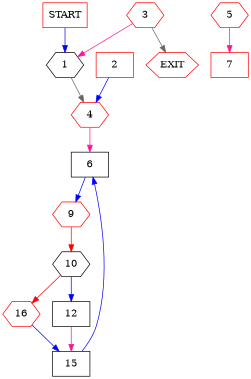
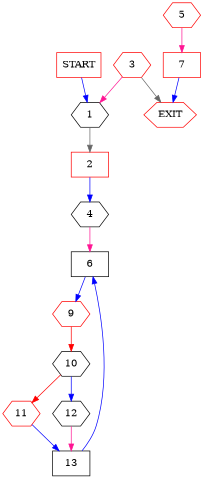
(76, 87) -> (90, 136)
none -> (177, 87)
(90, 115) -> (90, 214)
(21, 314) -> (21, 414)
(71, 314) -> (71, 414)
(71, 364) -> (71, 463)
